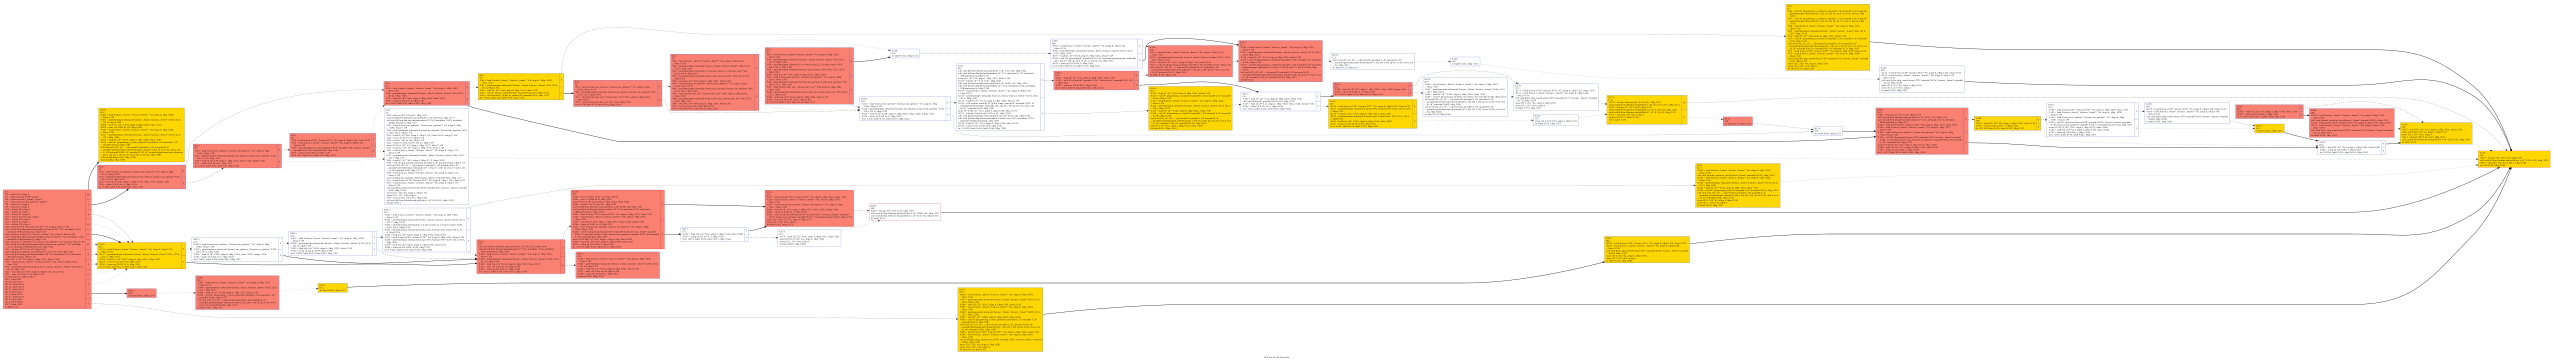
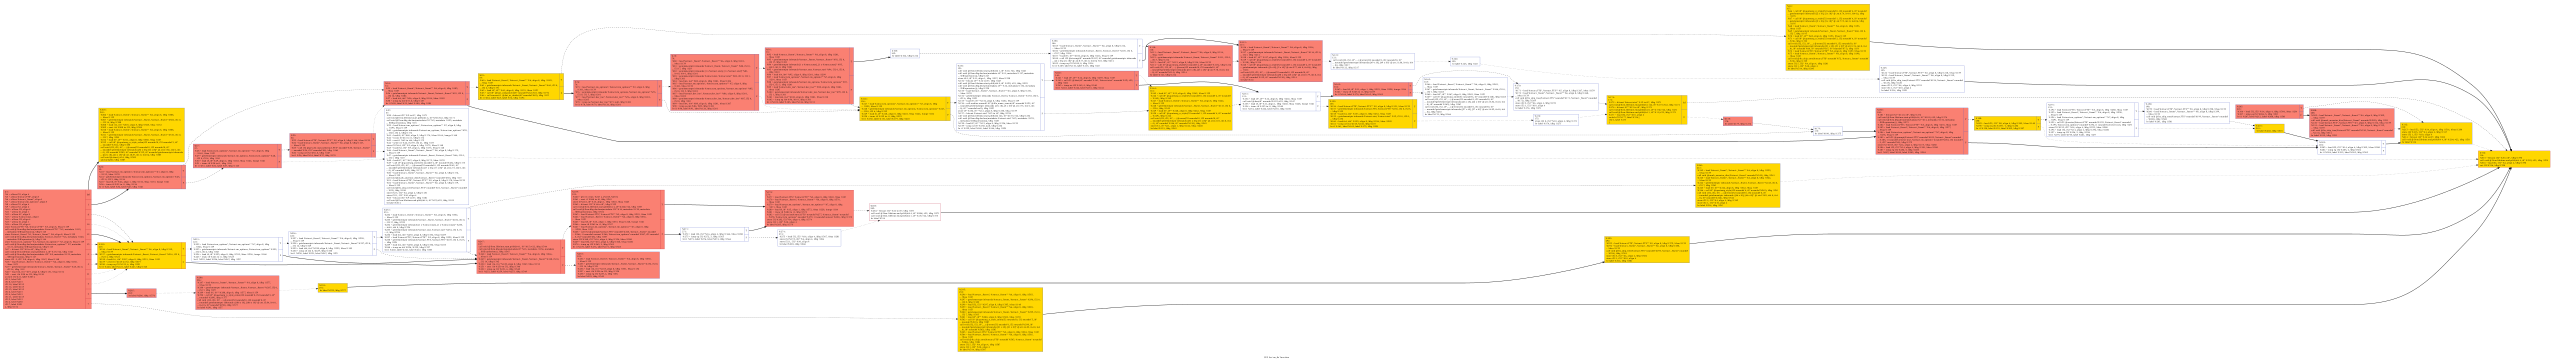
(820, 41) -> (761, 68)
(1143, 76) -> (1145, 80)
(905, 109) -> (905, 109)
